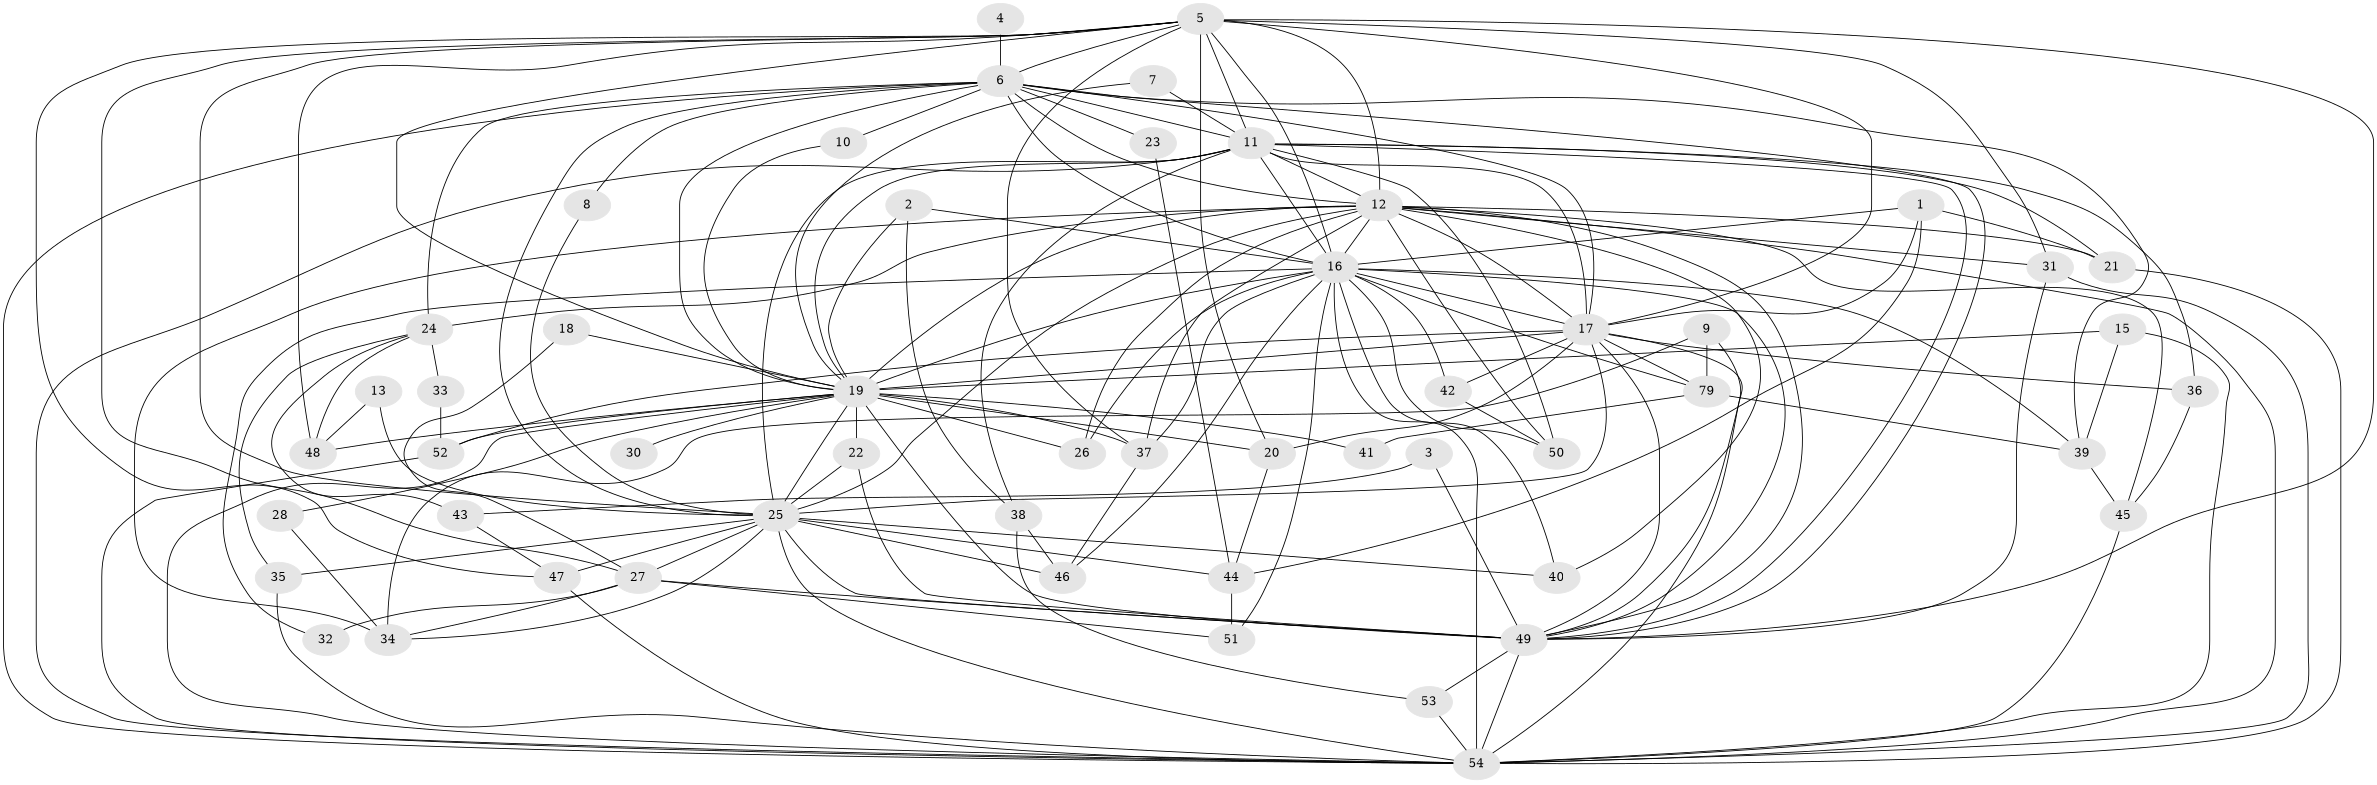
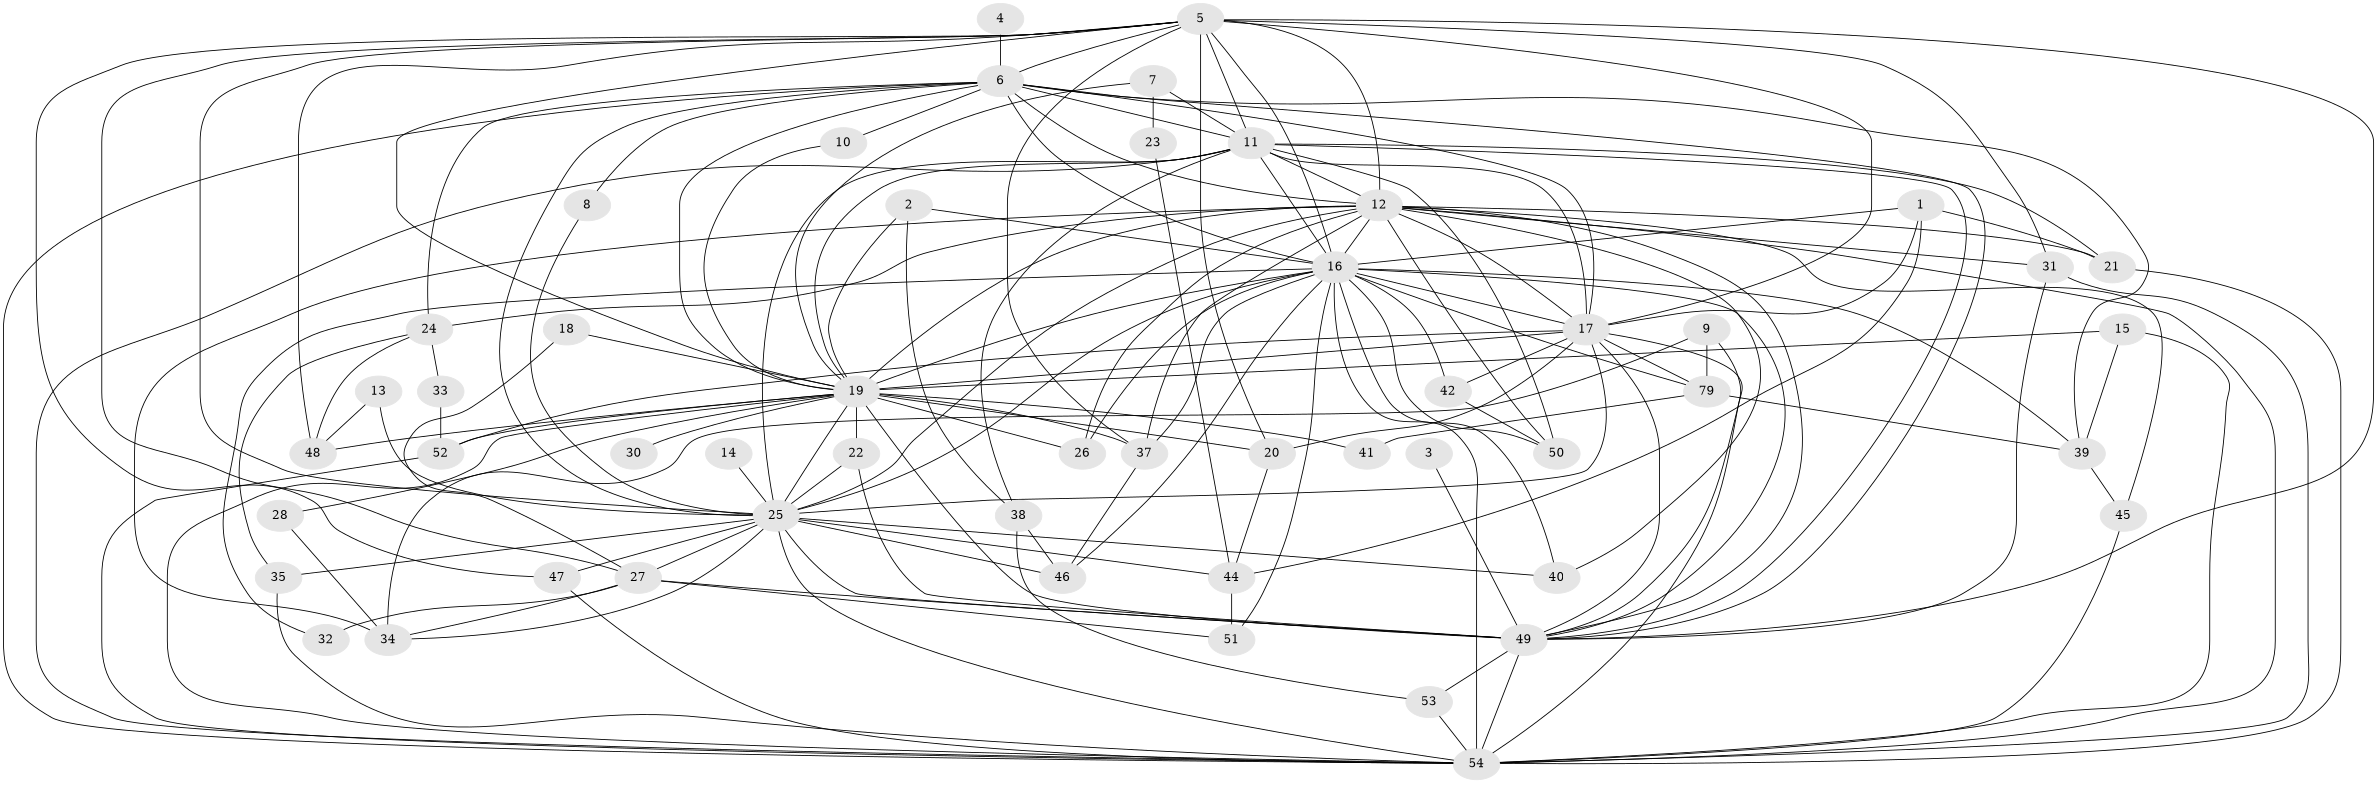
(1077, 112) -> (1153, 112)
none -> (1039, 389)
(2195, 392) -> none
none -> (729, 454)
(461, 516) -> none
